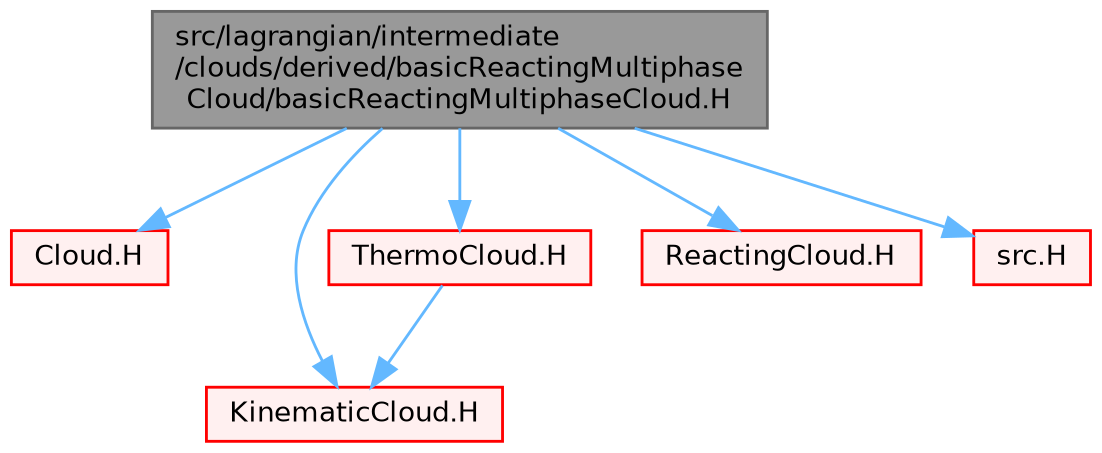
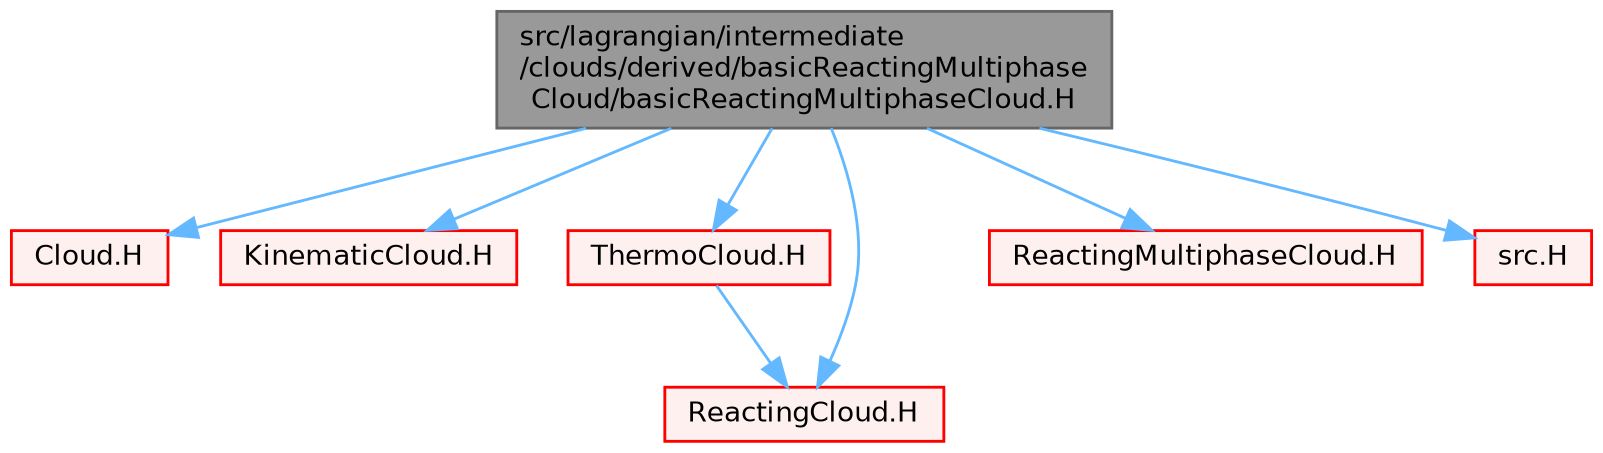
none -> (1206, 258)
(415, 324) -> (744, 324)
